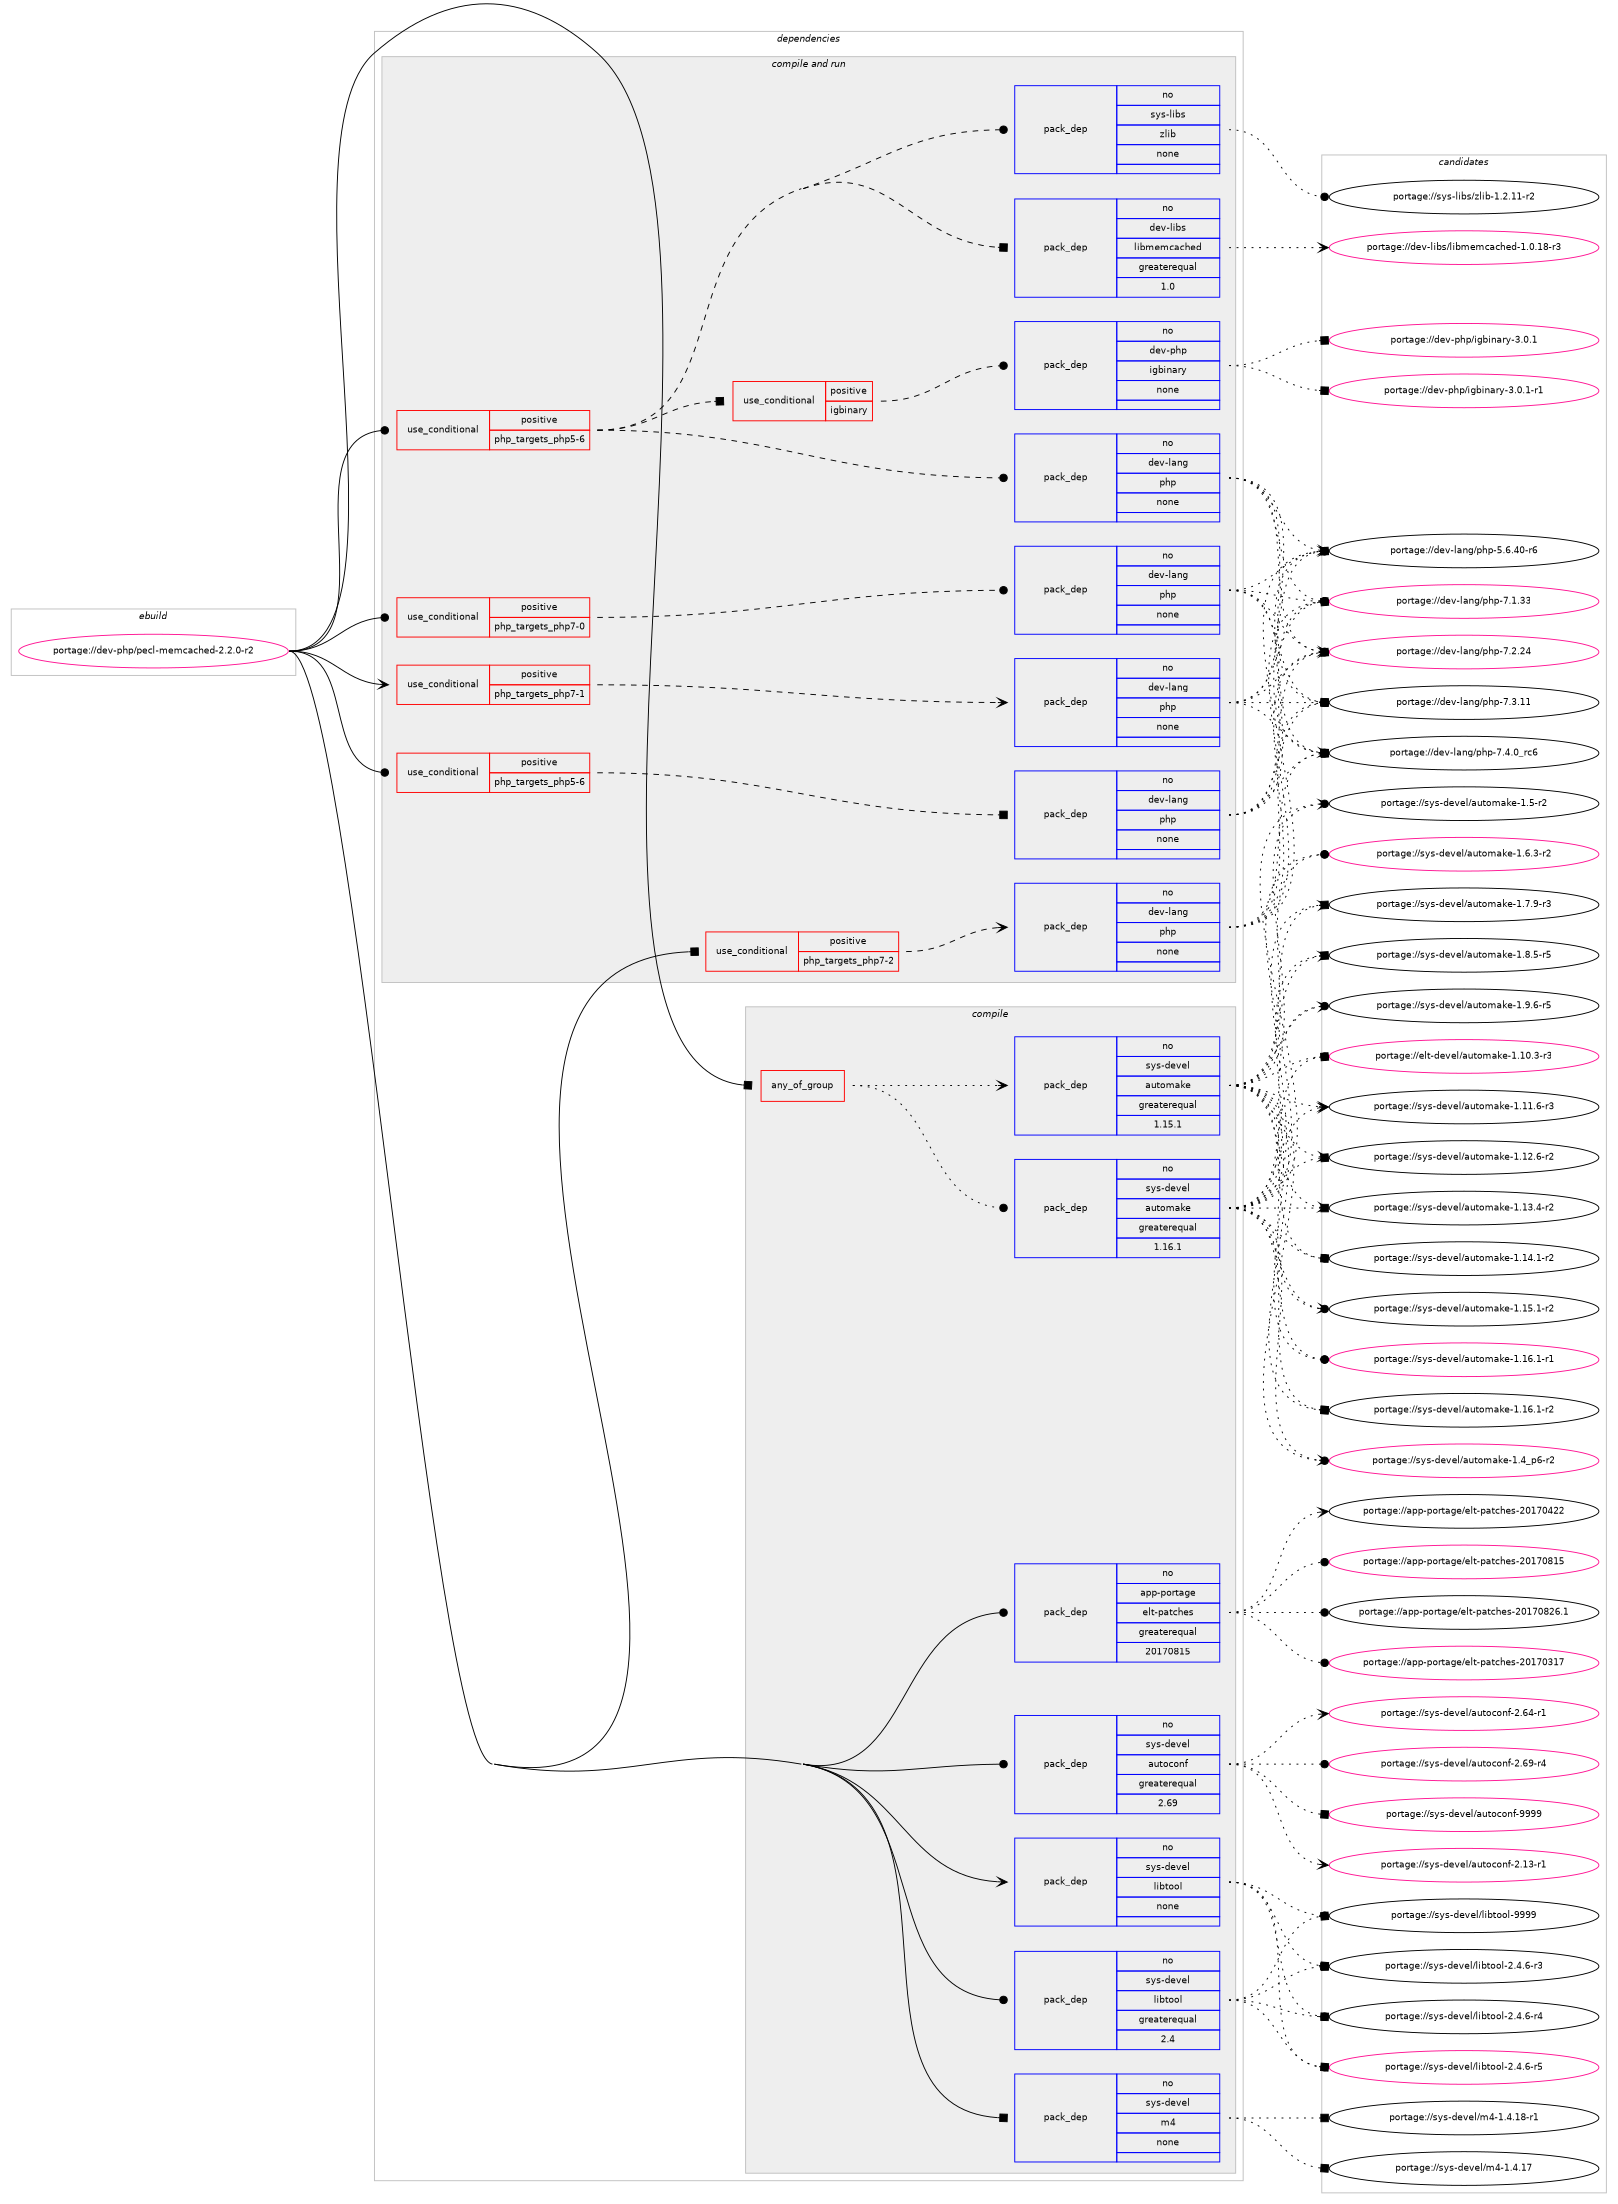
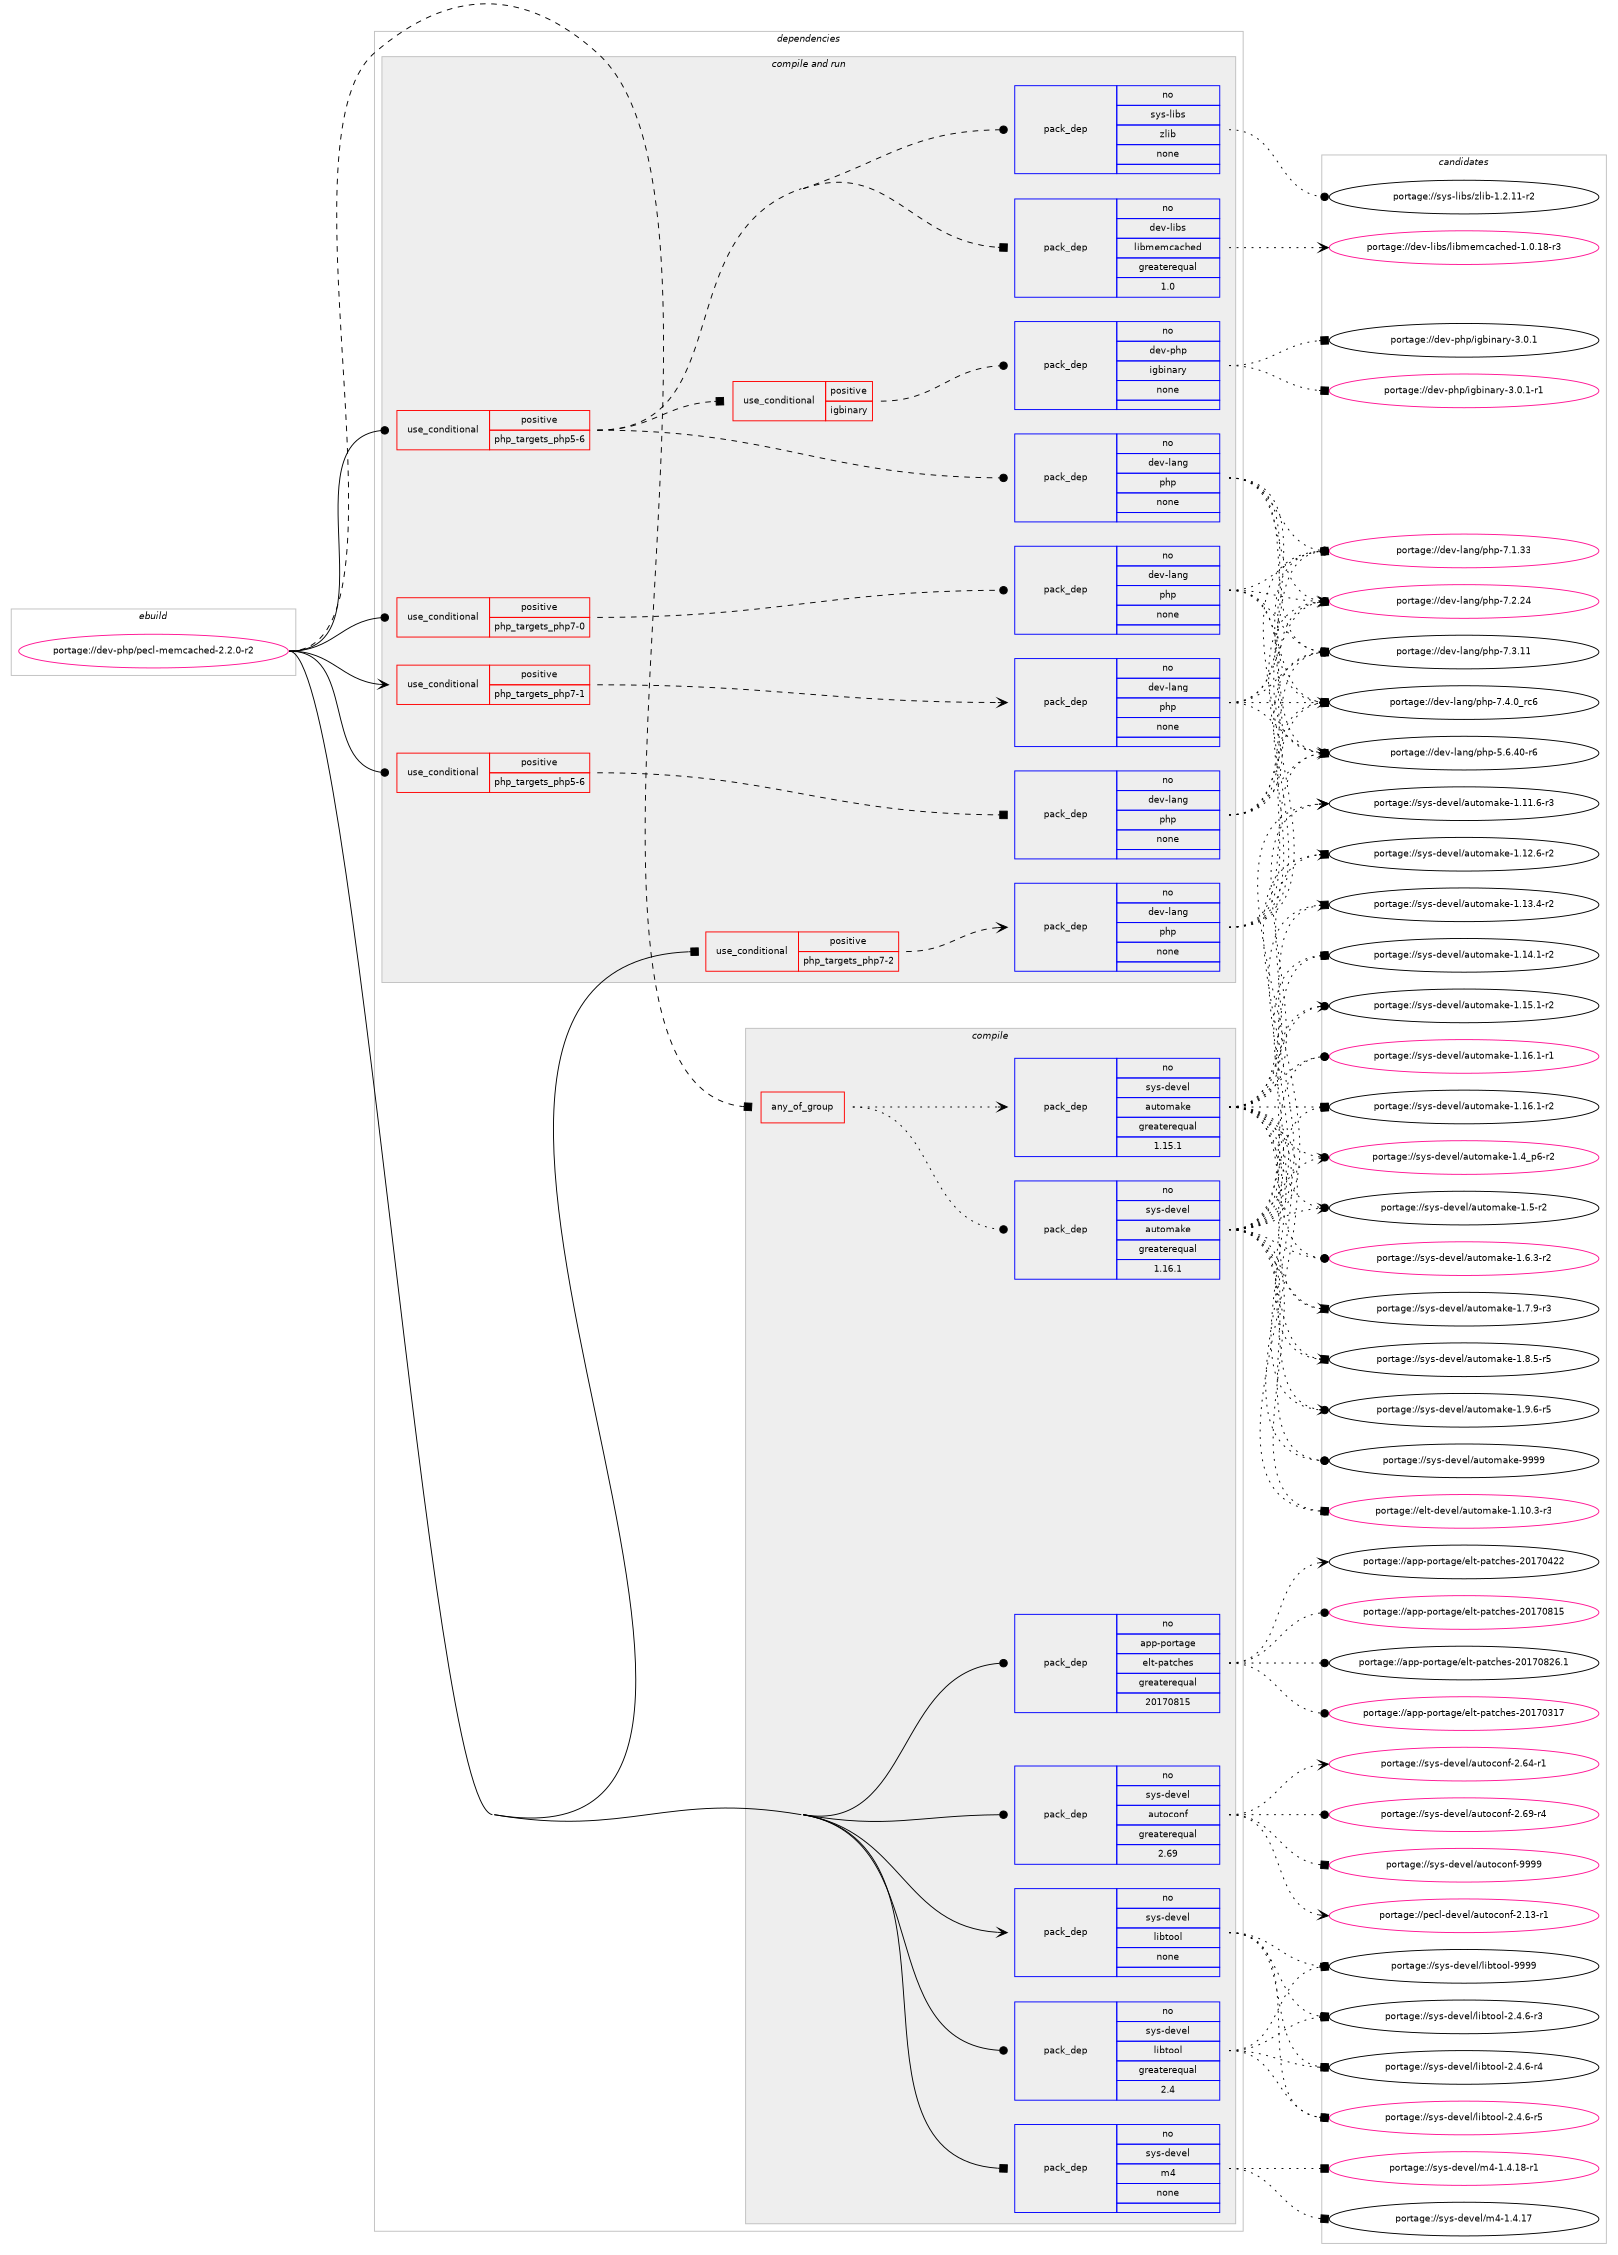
(644, 142) -> (646, 153)
(1464, 340) -> (1464, 340)
none -> (1464, 1461)
(1464, 1865) -> (1464, 1916)
(1464, 2118) -> (1464, 2169)
